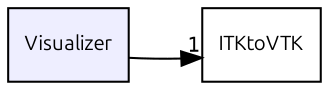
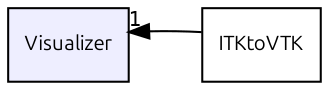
(155, 59) -> (176, 31)
